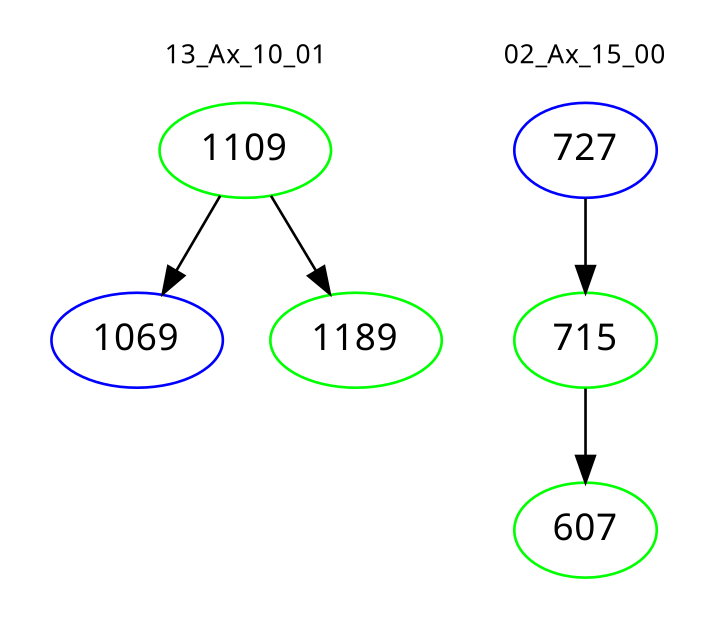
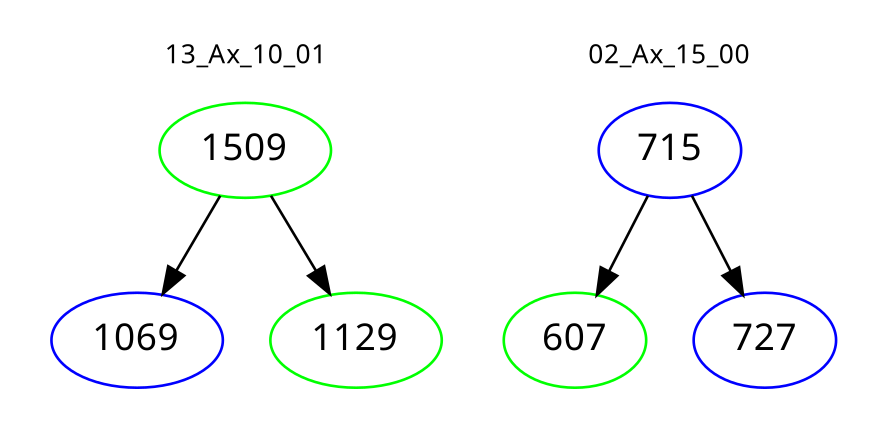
(245, 150) -> (245, 150)
(586, 232) -> (711, 233)
(356, 340) -> (356, 340)
(586, 340) -> (670, 150)
